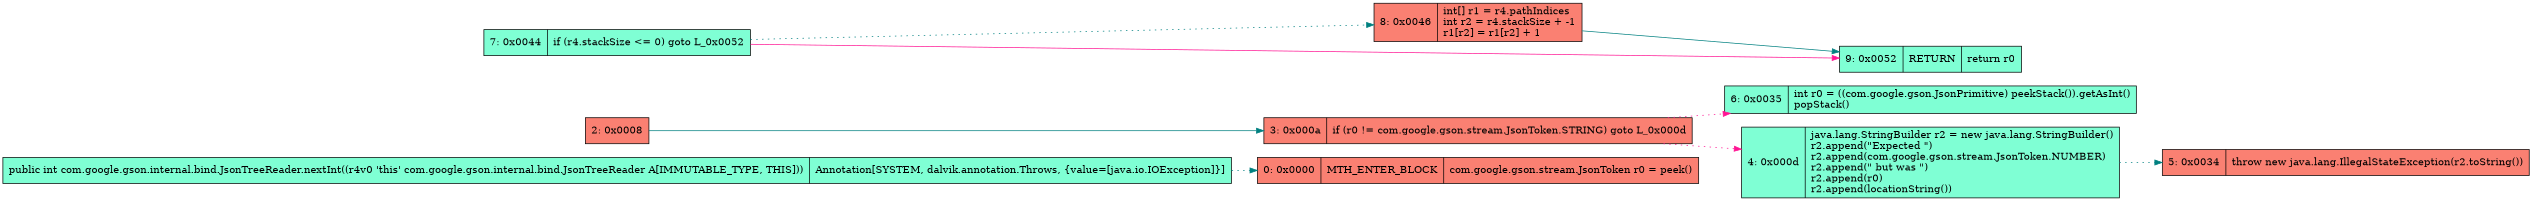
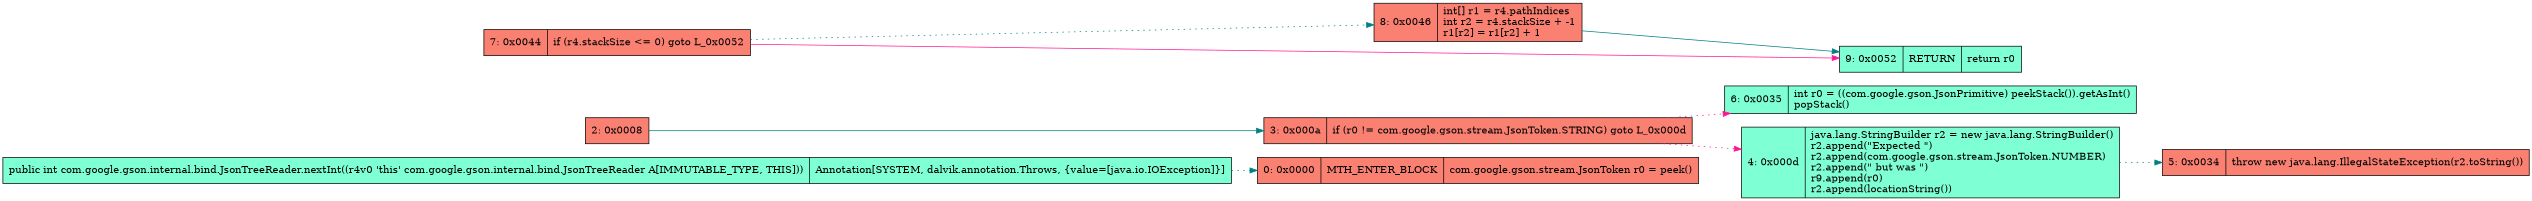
(617, 43) -> (617, 43)
(1847, 178) -> (1847, 178)
